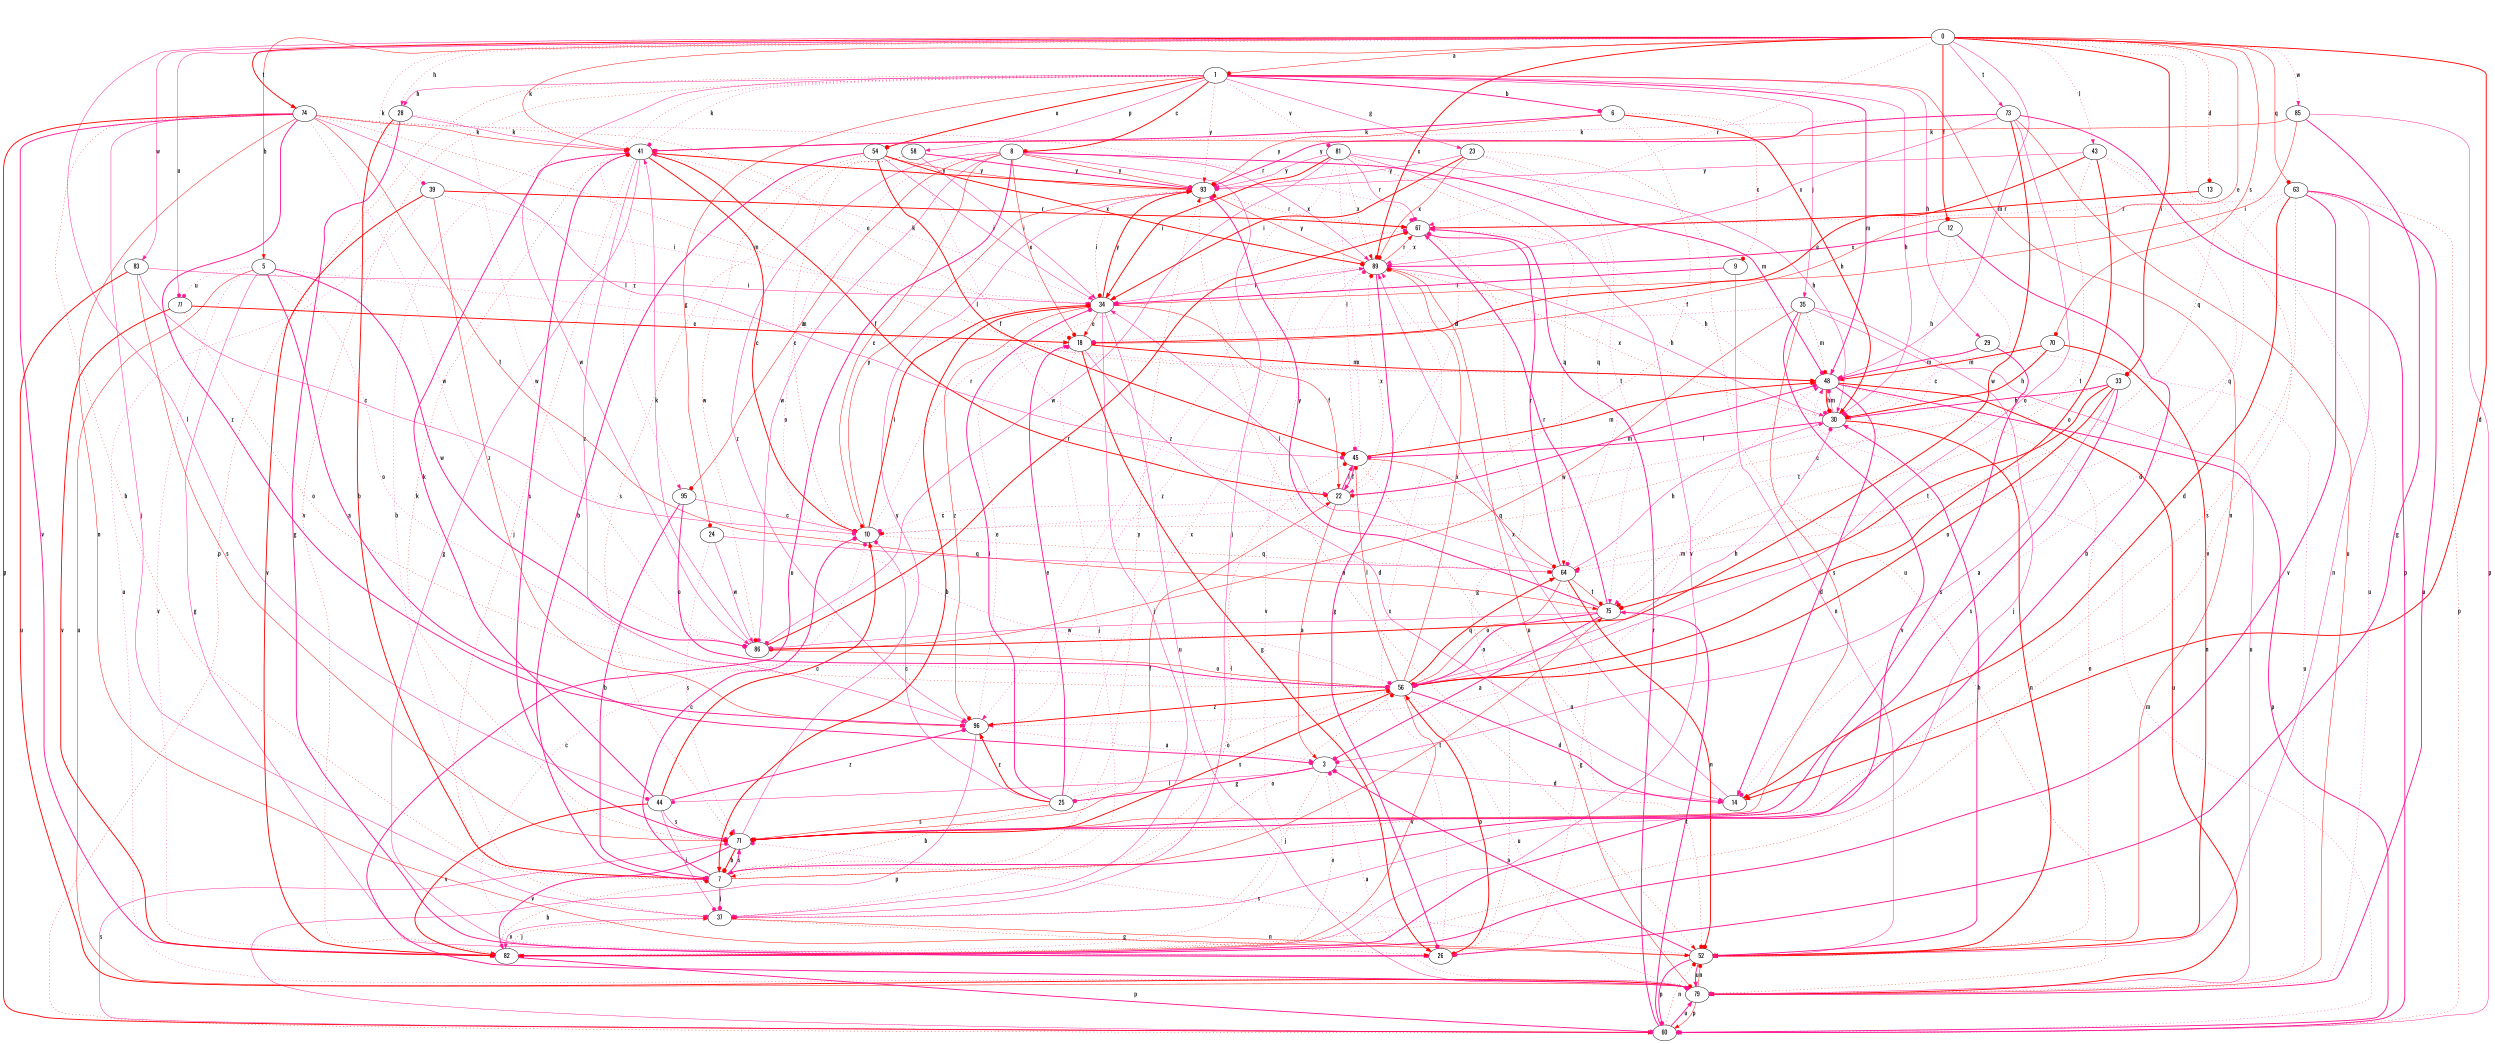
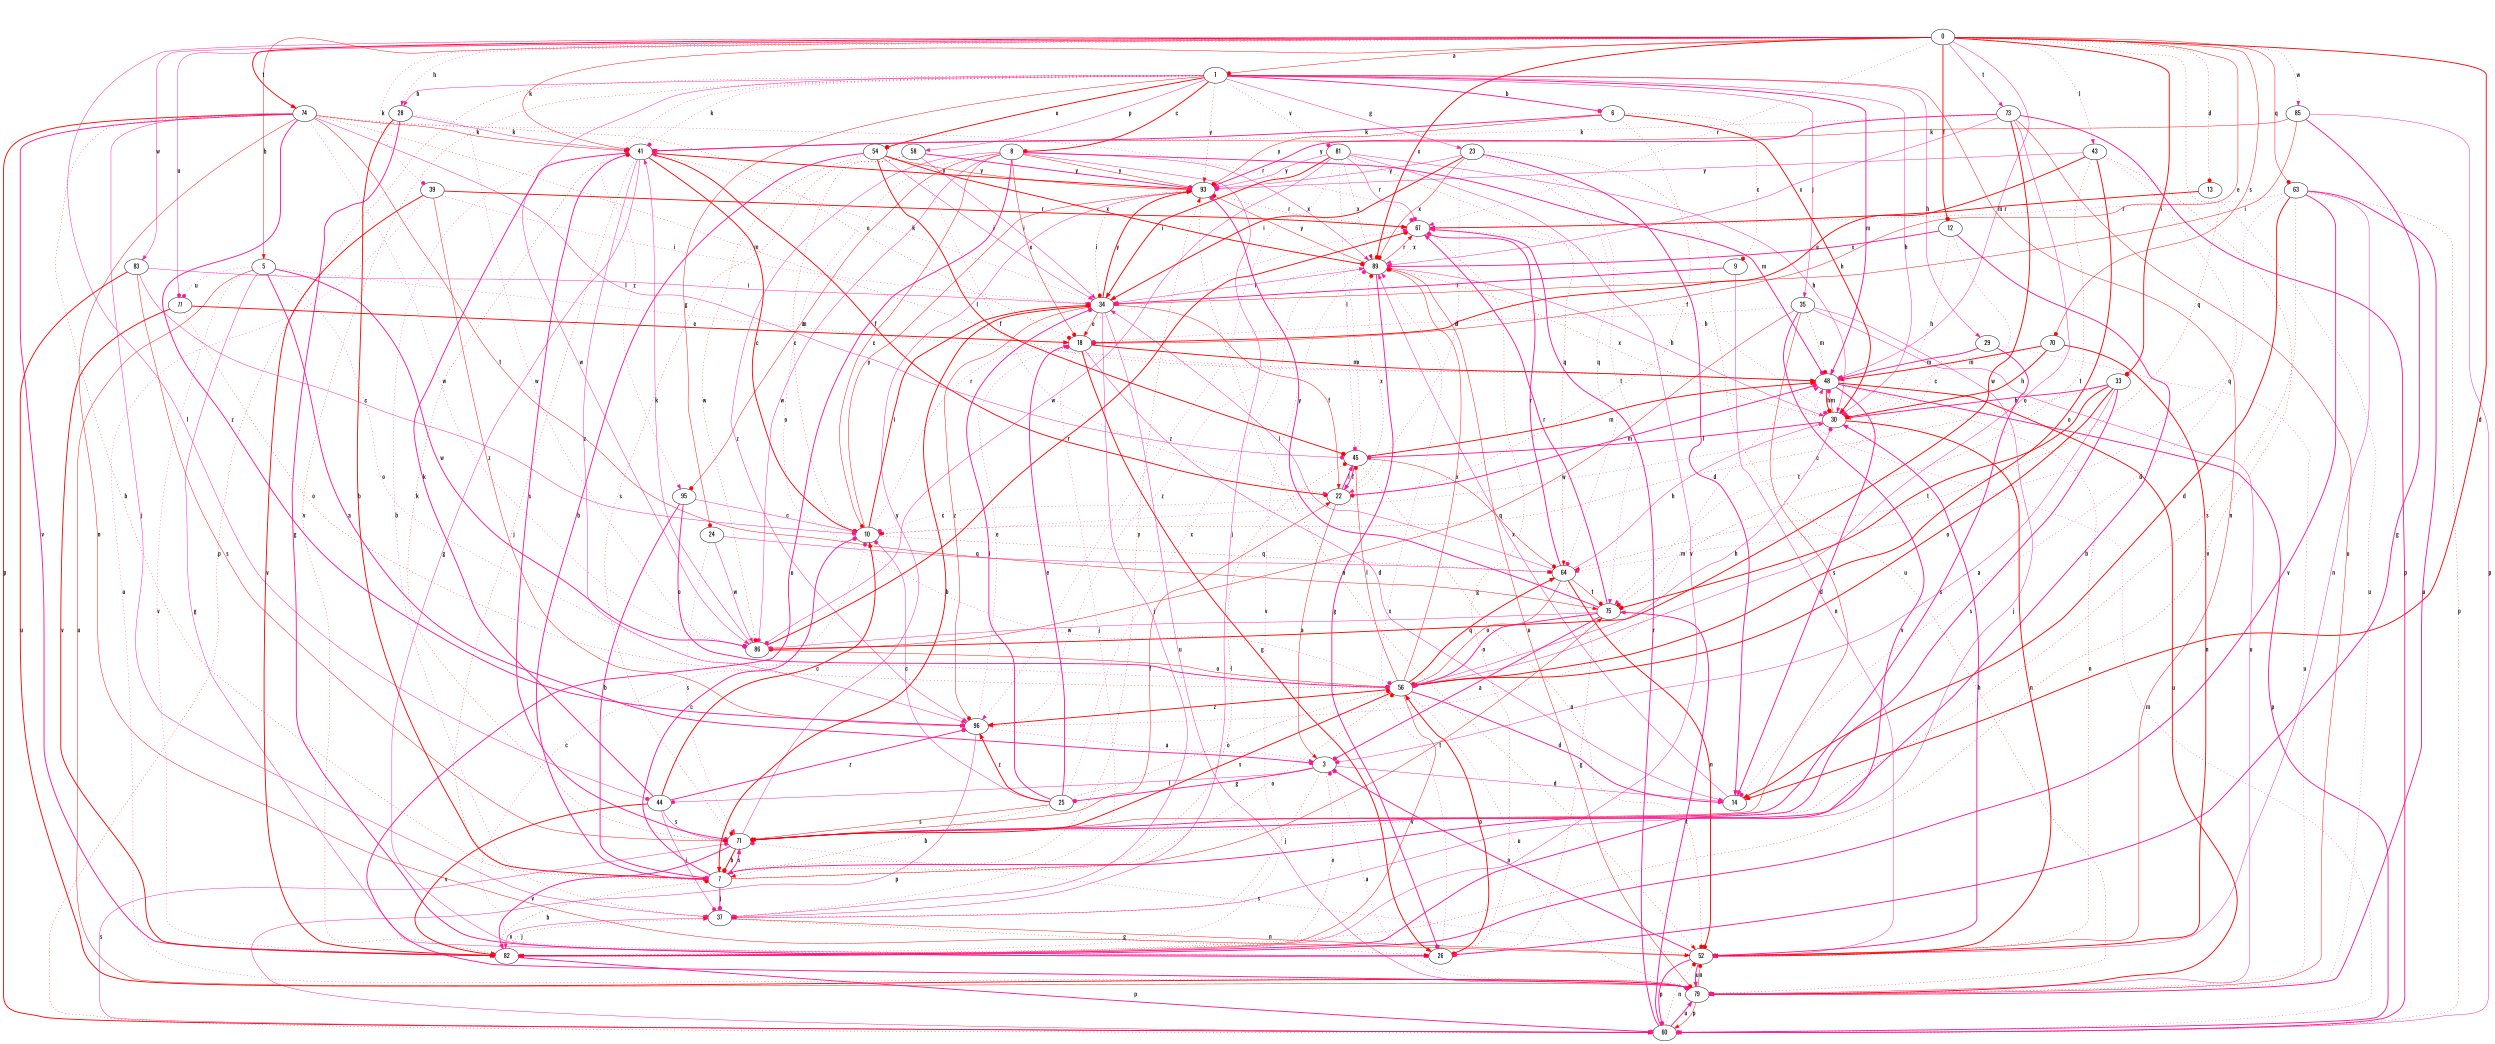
none -> (1701, 425)
